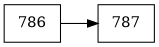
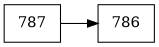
(74, 23) -> (74, 23)
